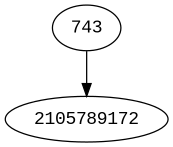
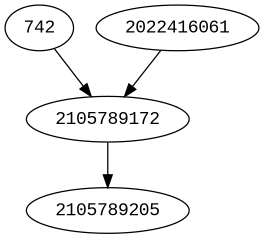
(87, 28) -> (39, 28)
none -> (178, 28)
none -> (108, 210)
